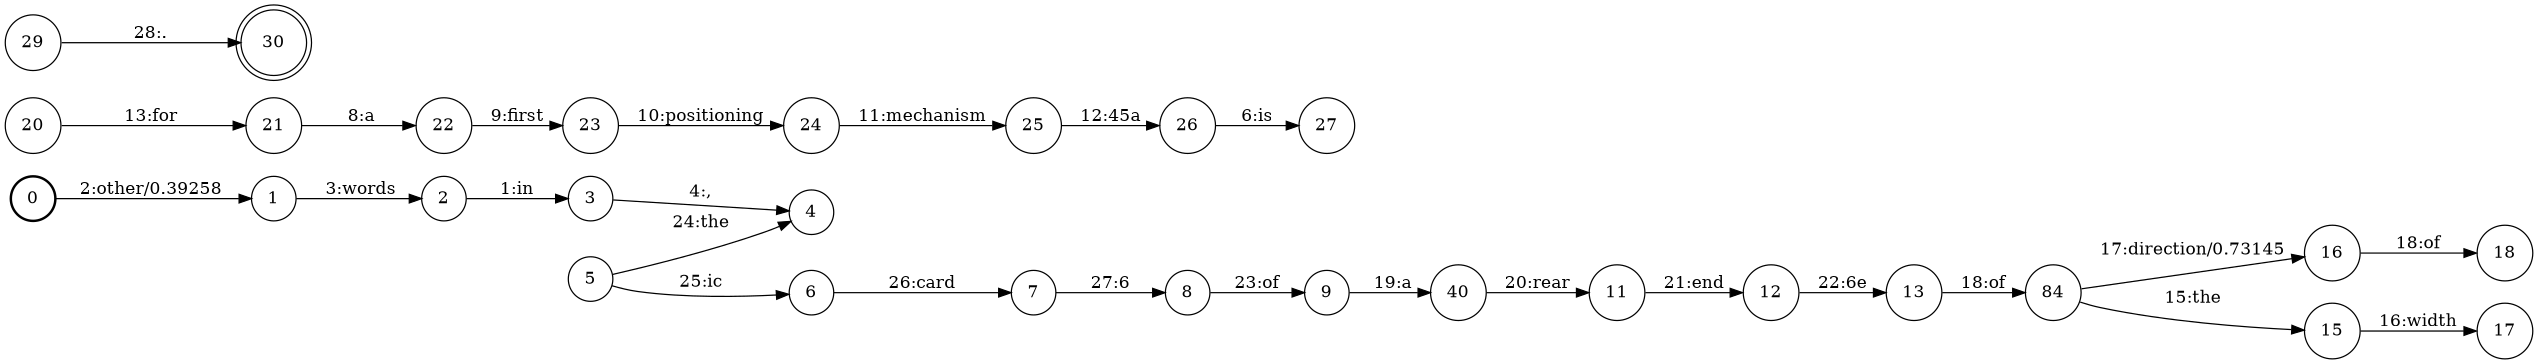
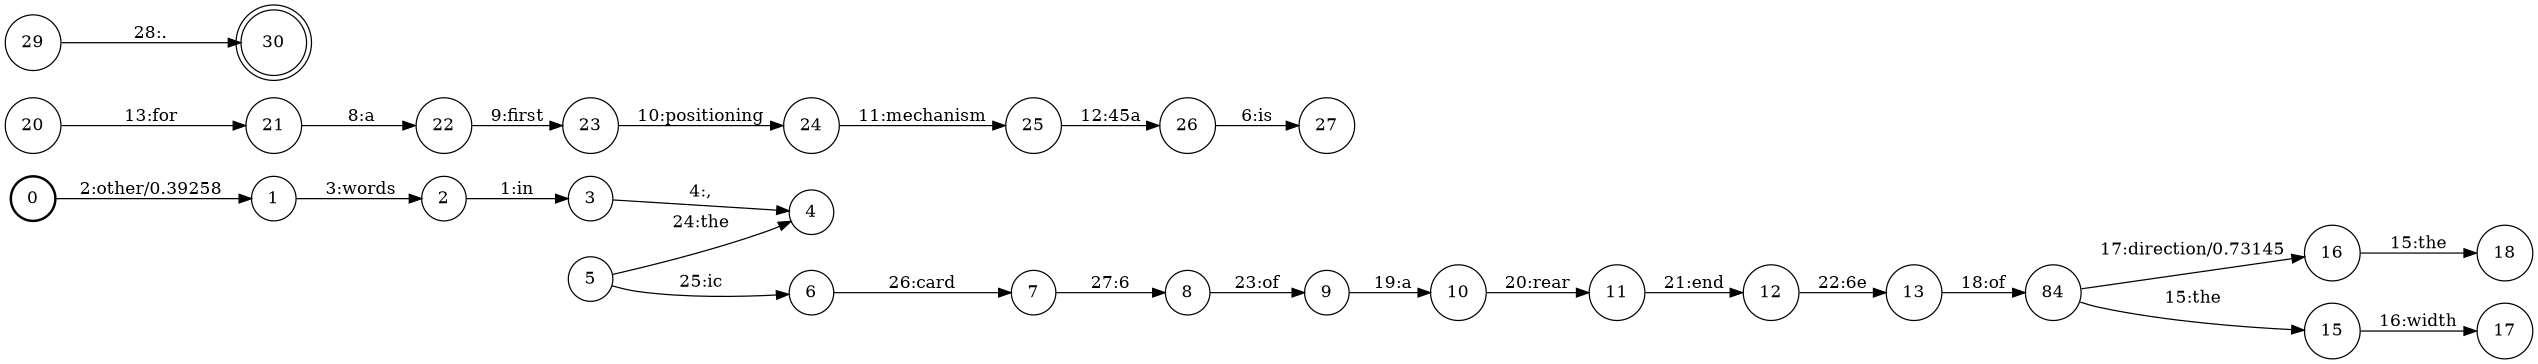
(2419, 244) -> (2419, 244)
(1458, 293) -> (1458, 293)
